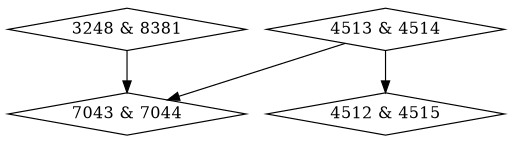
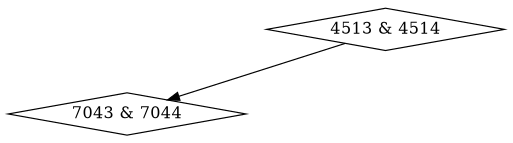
(127, 29) -> none
(386, 114) -> none
